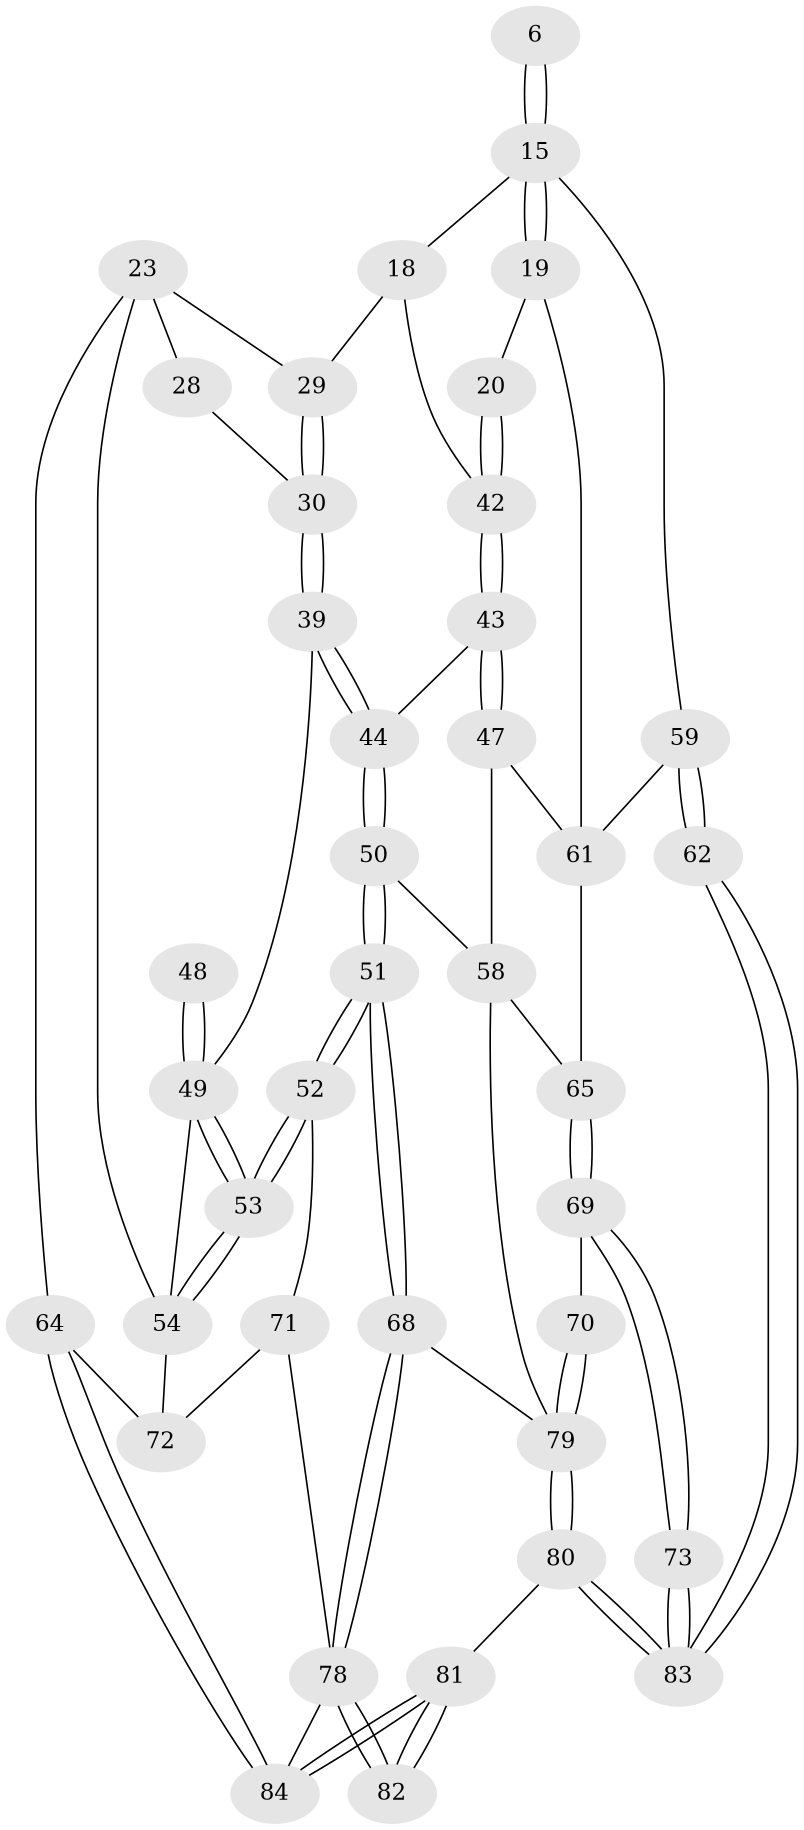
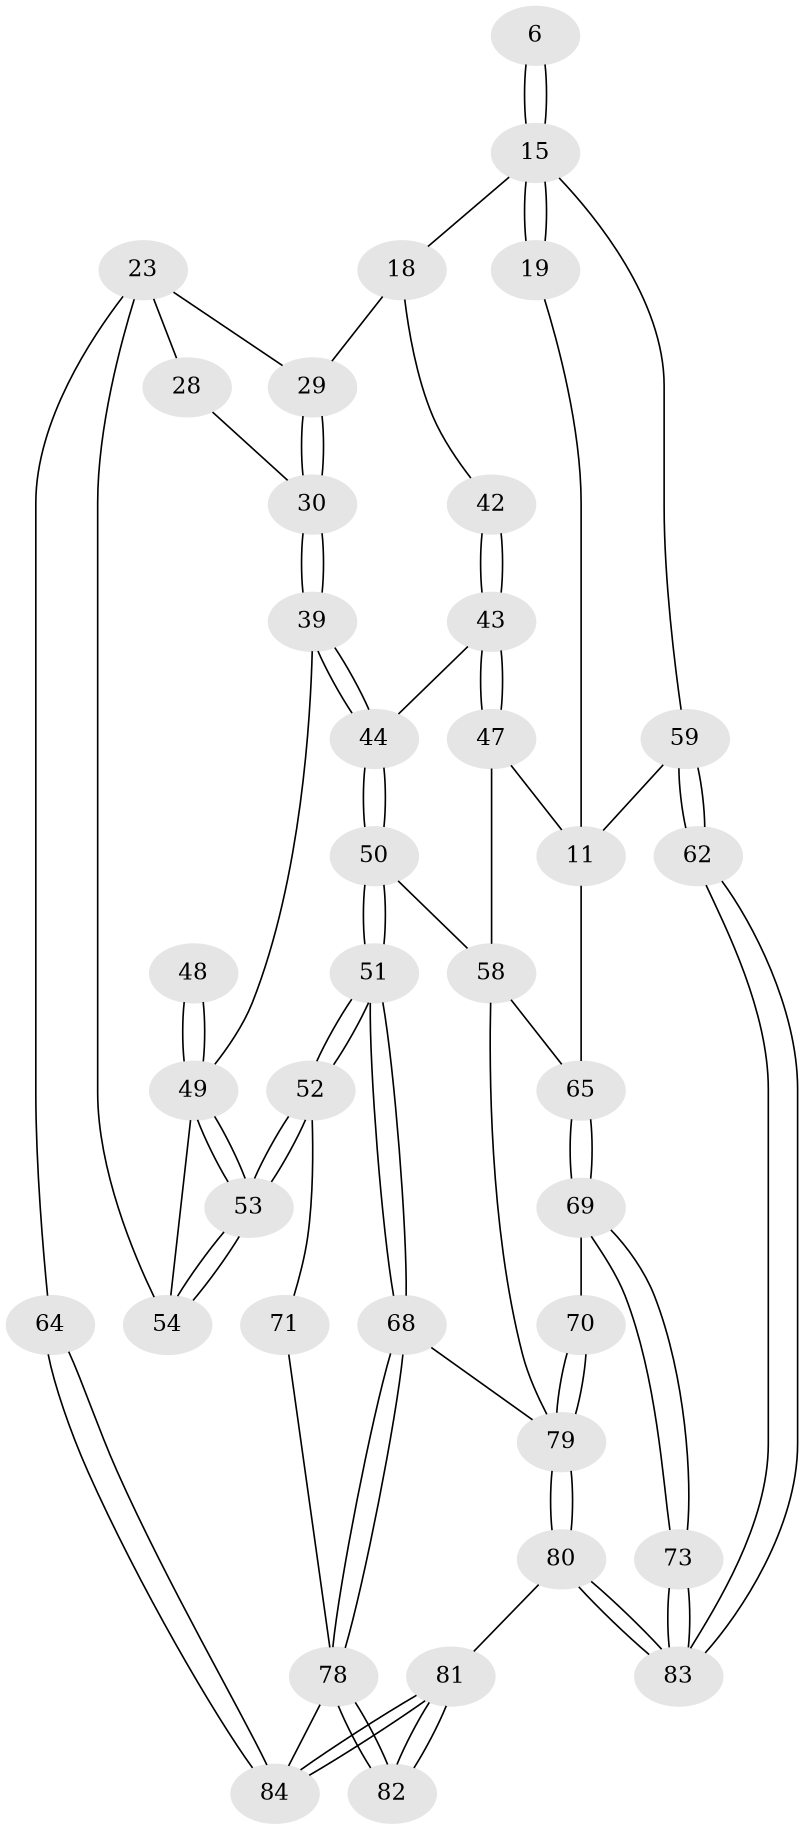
(492, 387) -> none
(581, 856) -> (581, 856)
(161, 1442) -> none
